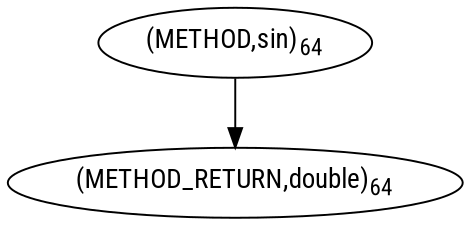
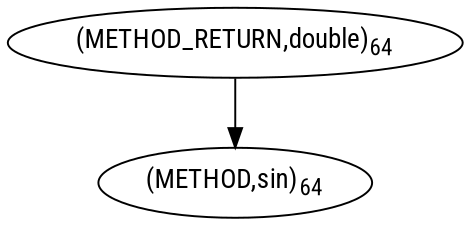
(235, 103) -> (235, 103)
